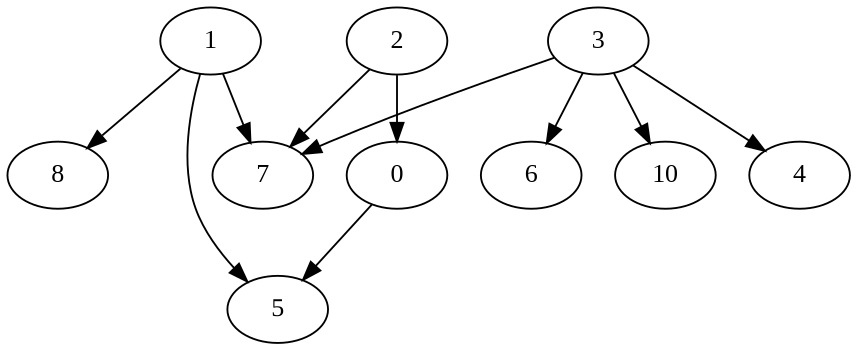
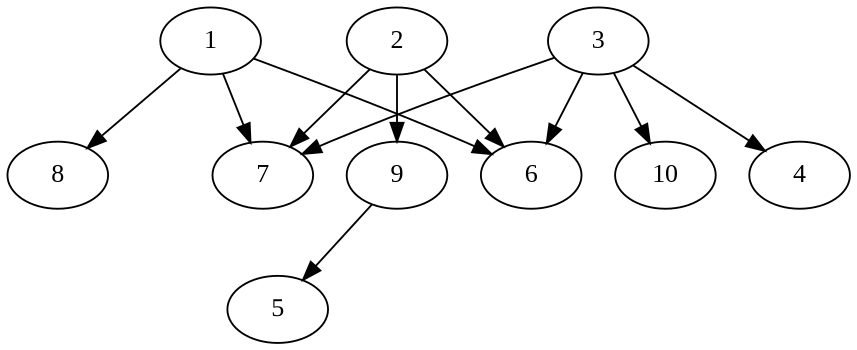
none -> (461, 105)
(397, 175) -> (397, 175)
(189, 177) -> (365, 101)
